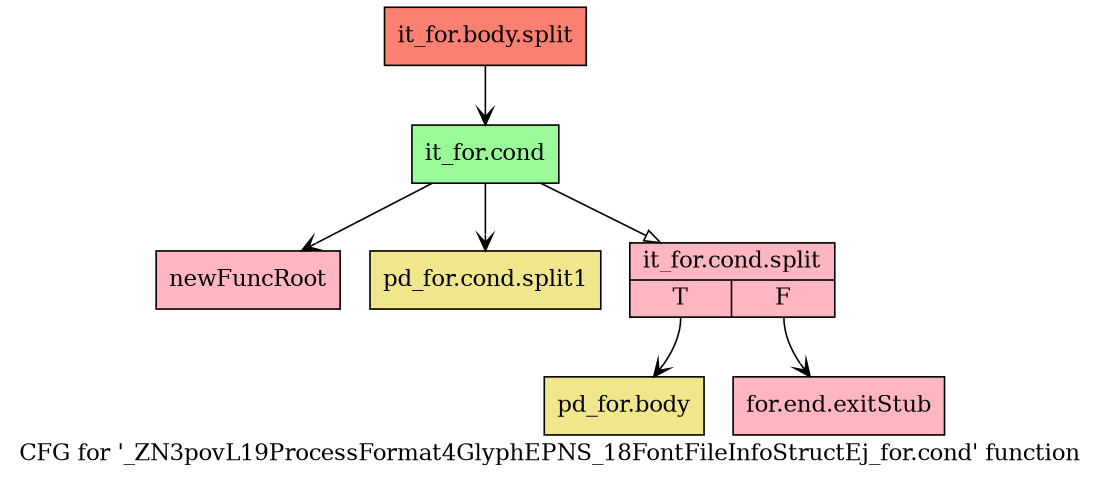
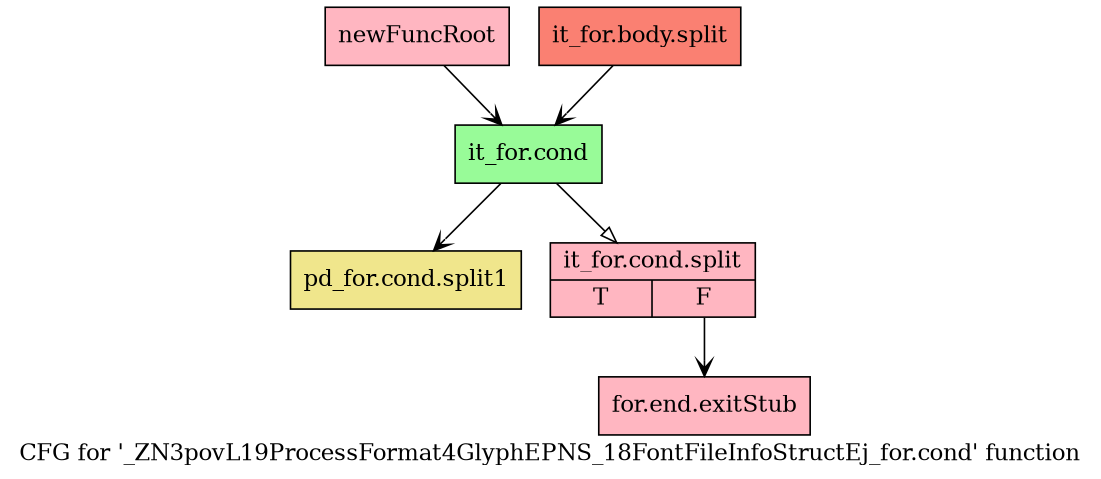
(374, 213) -> (467, 89)
(624, 406) -> none
